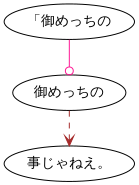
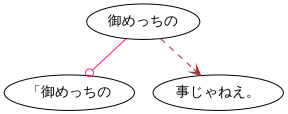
(69, 53) -> (109, 54)
